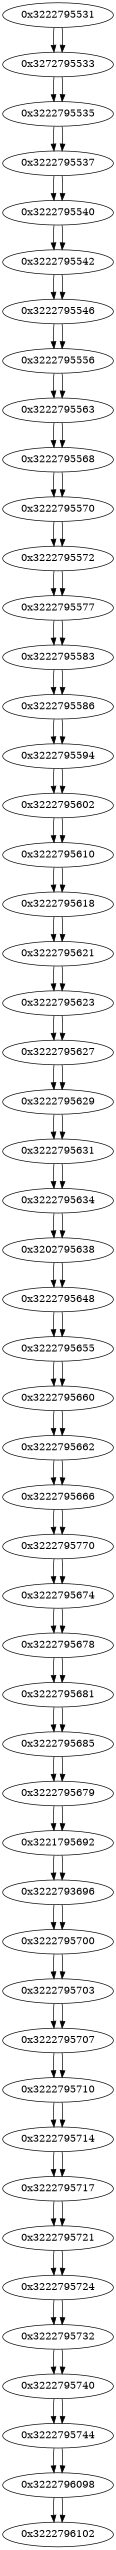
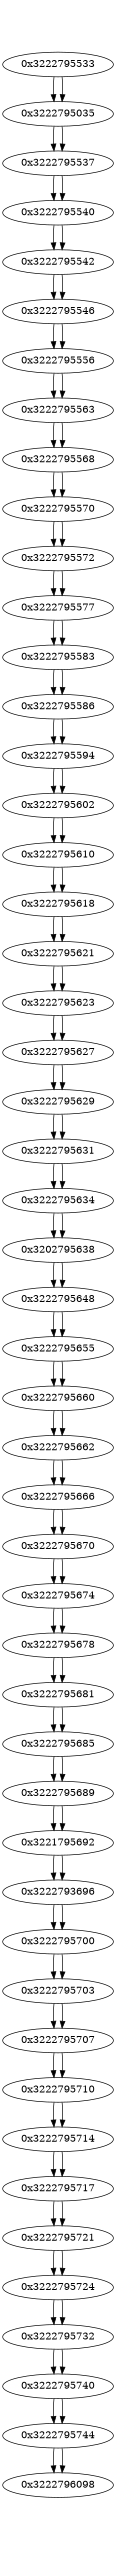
(58, 15) -> none
(58, 64) -> (58, 64)
(58, 114) -> (58, 114)
(58, 1546) -> (58, 1546)
(58, 1793) -> (58, 1793)
(58, 2534) -> none
